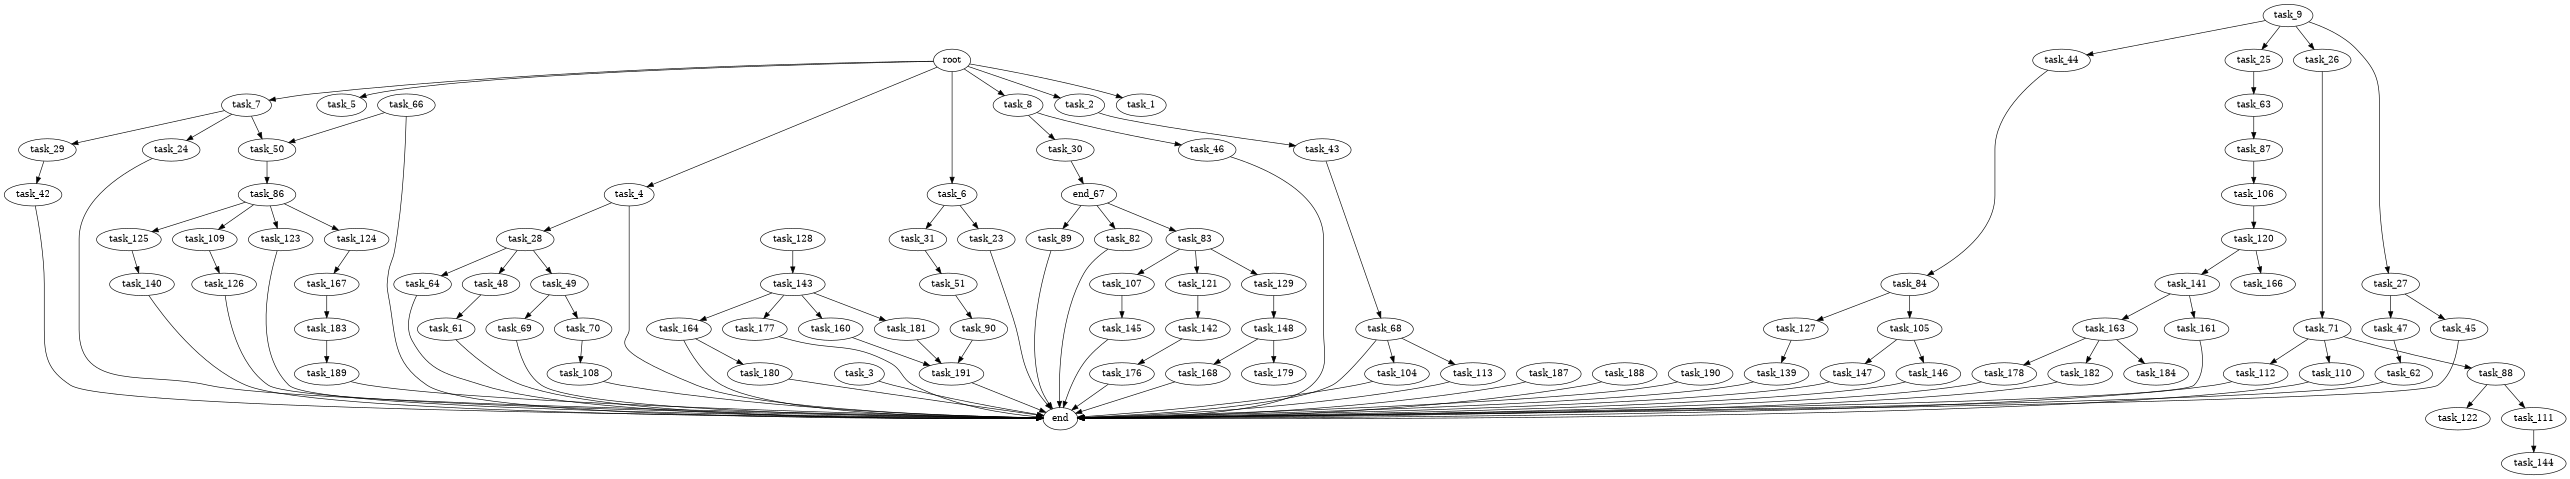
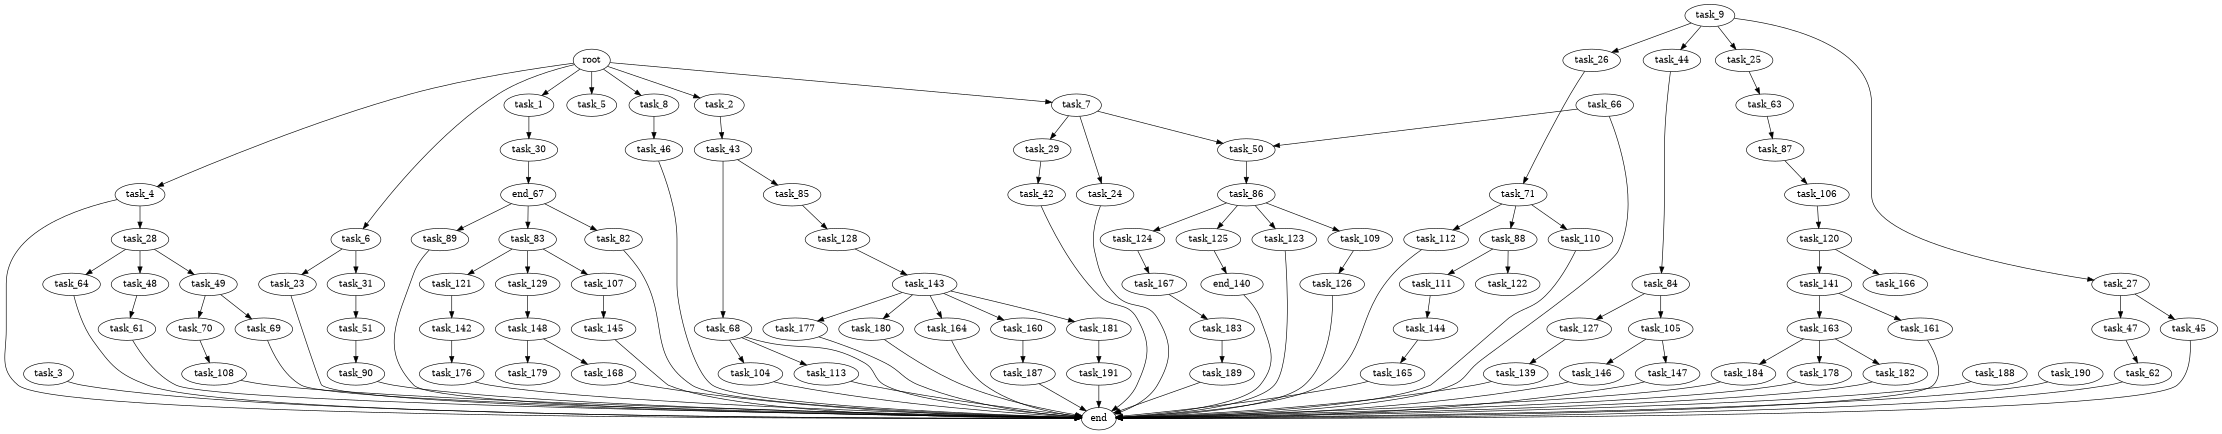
(1039, 125) -> (529, 125)
none -> (792, 195)
(142, 284) -> (1232, 284)
(967, 349) -> (726, 408)
(717, 350) -> (900, 305)
(888, 350) -> (1023, 349)
none -> (1393, 374)
none -> (1572, 398)
